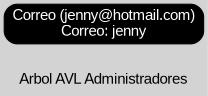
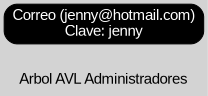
(104, 24) -> (104, 24)
